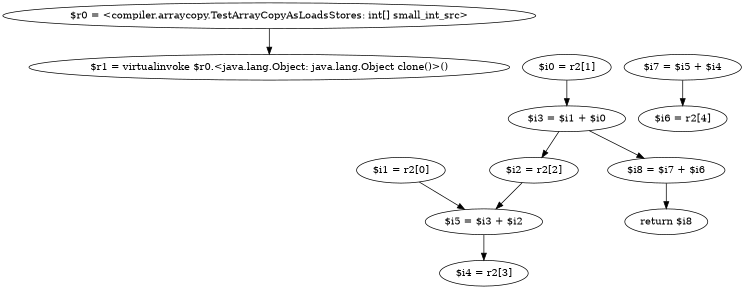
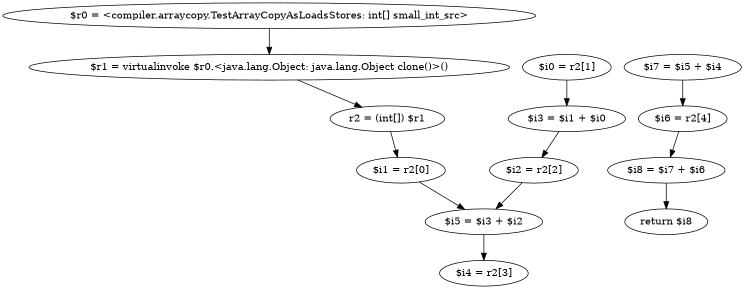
none -> (387, 119)
(613, 143) -> (676, 141)
